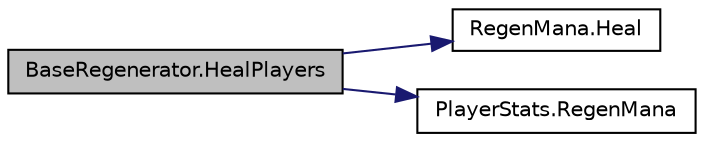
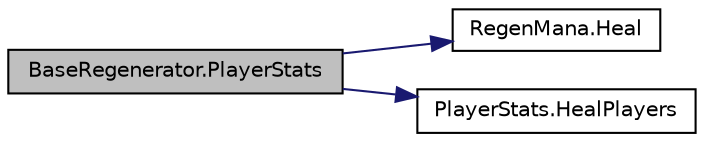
(175, 72) -> (175, 72)
(556, 111) -> (556, 111)
